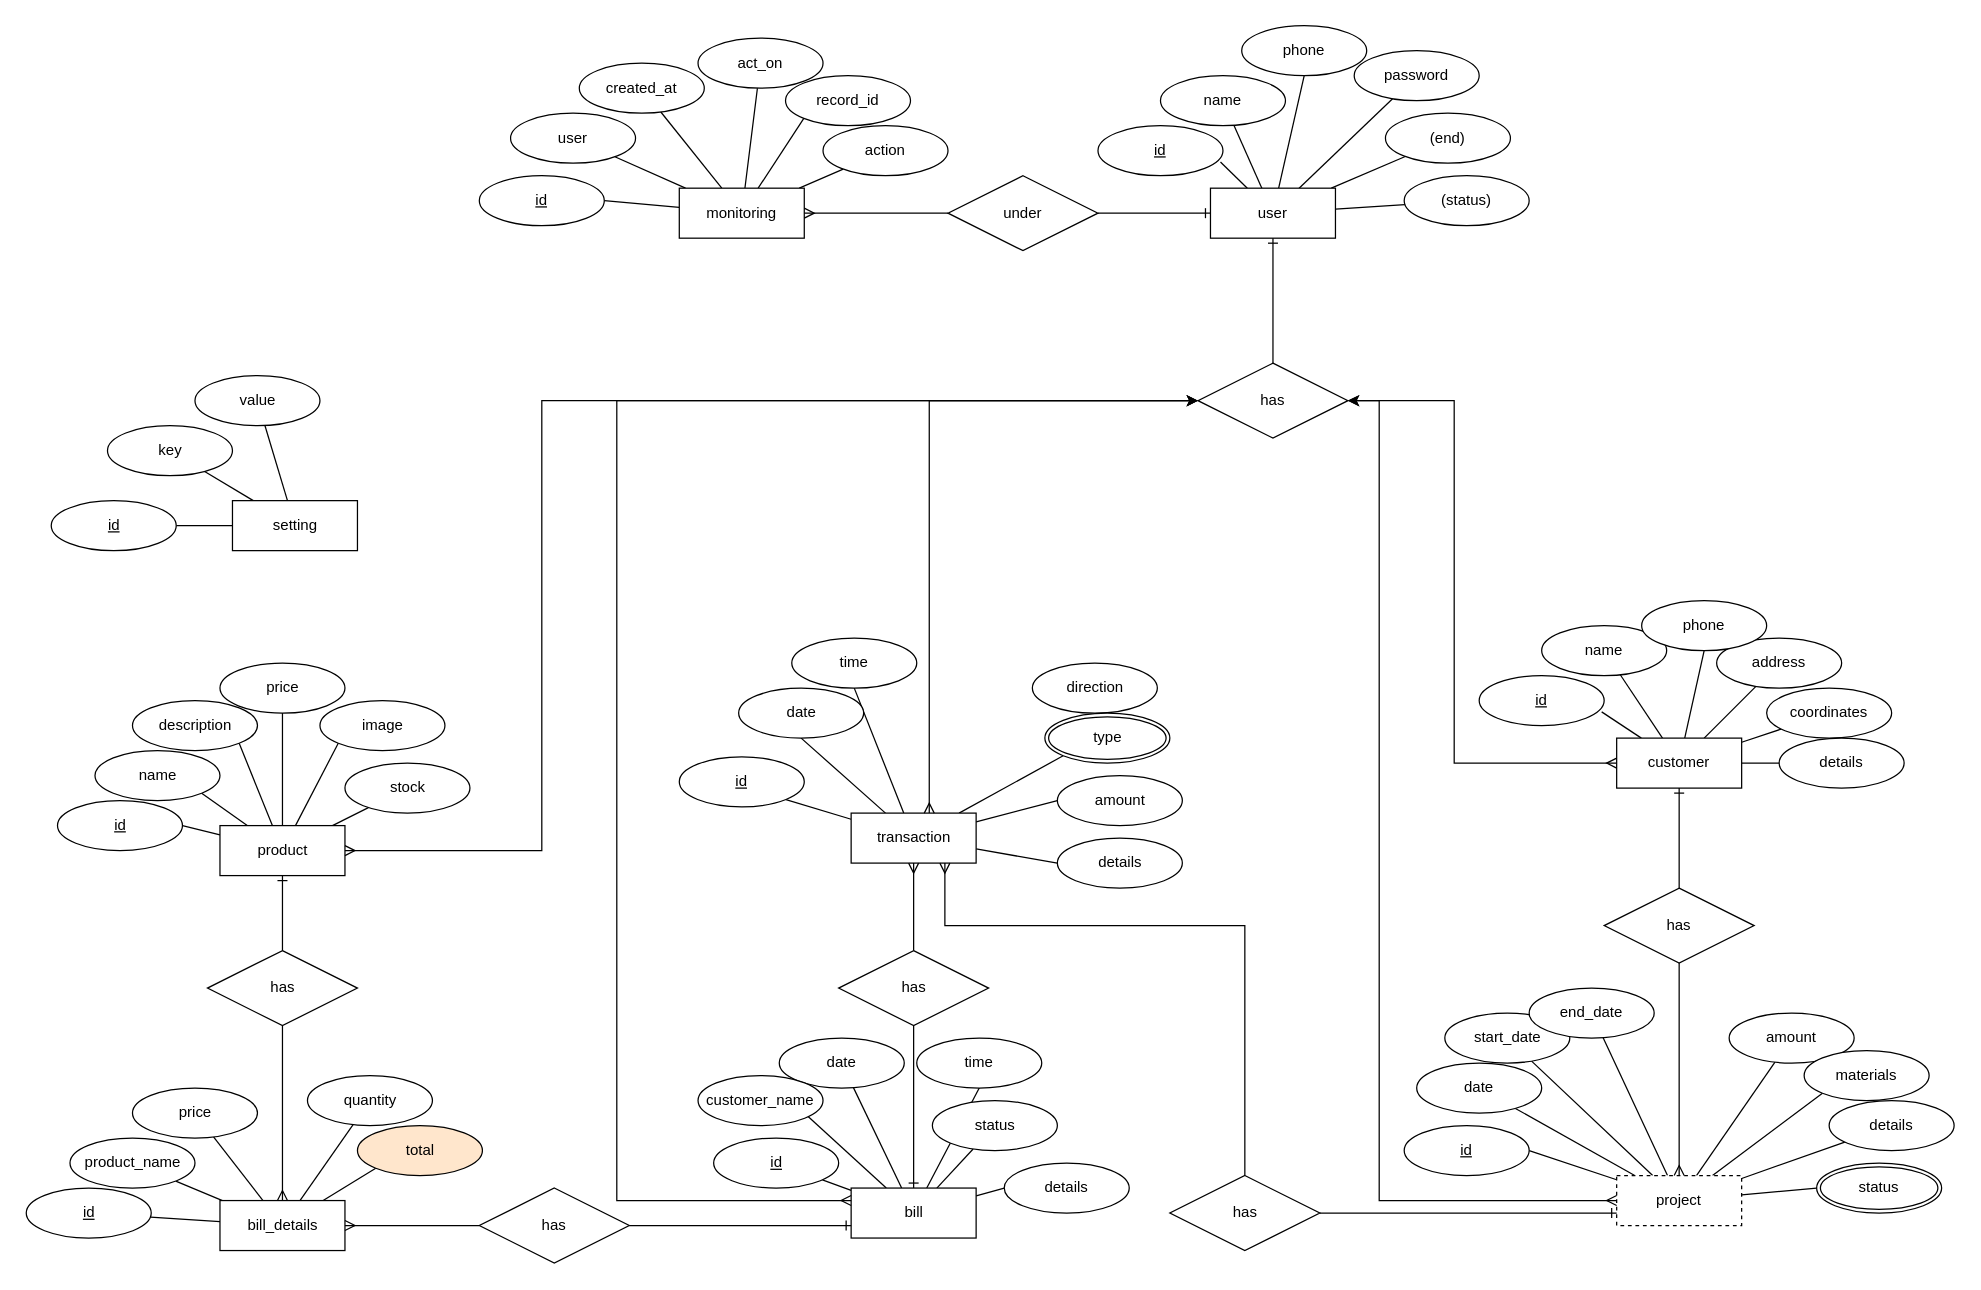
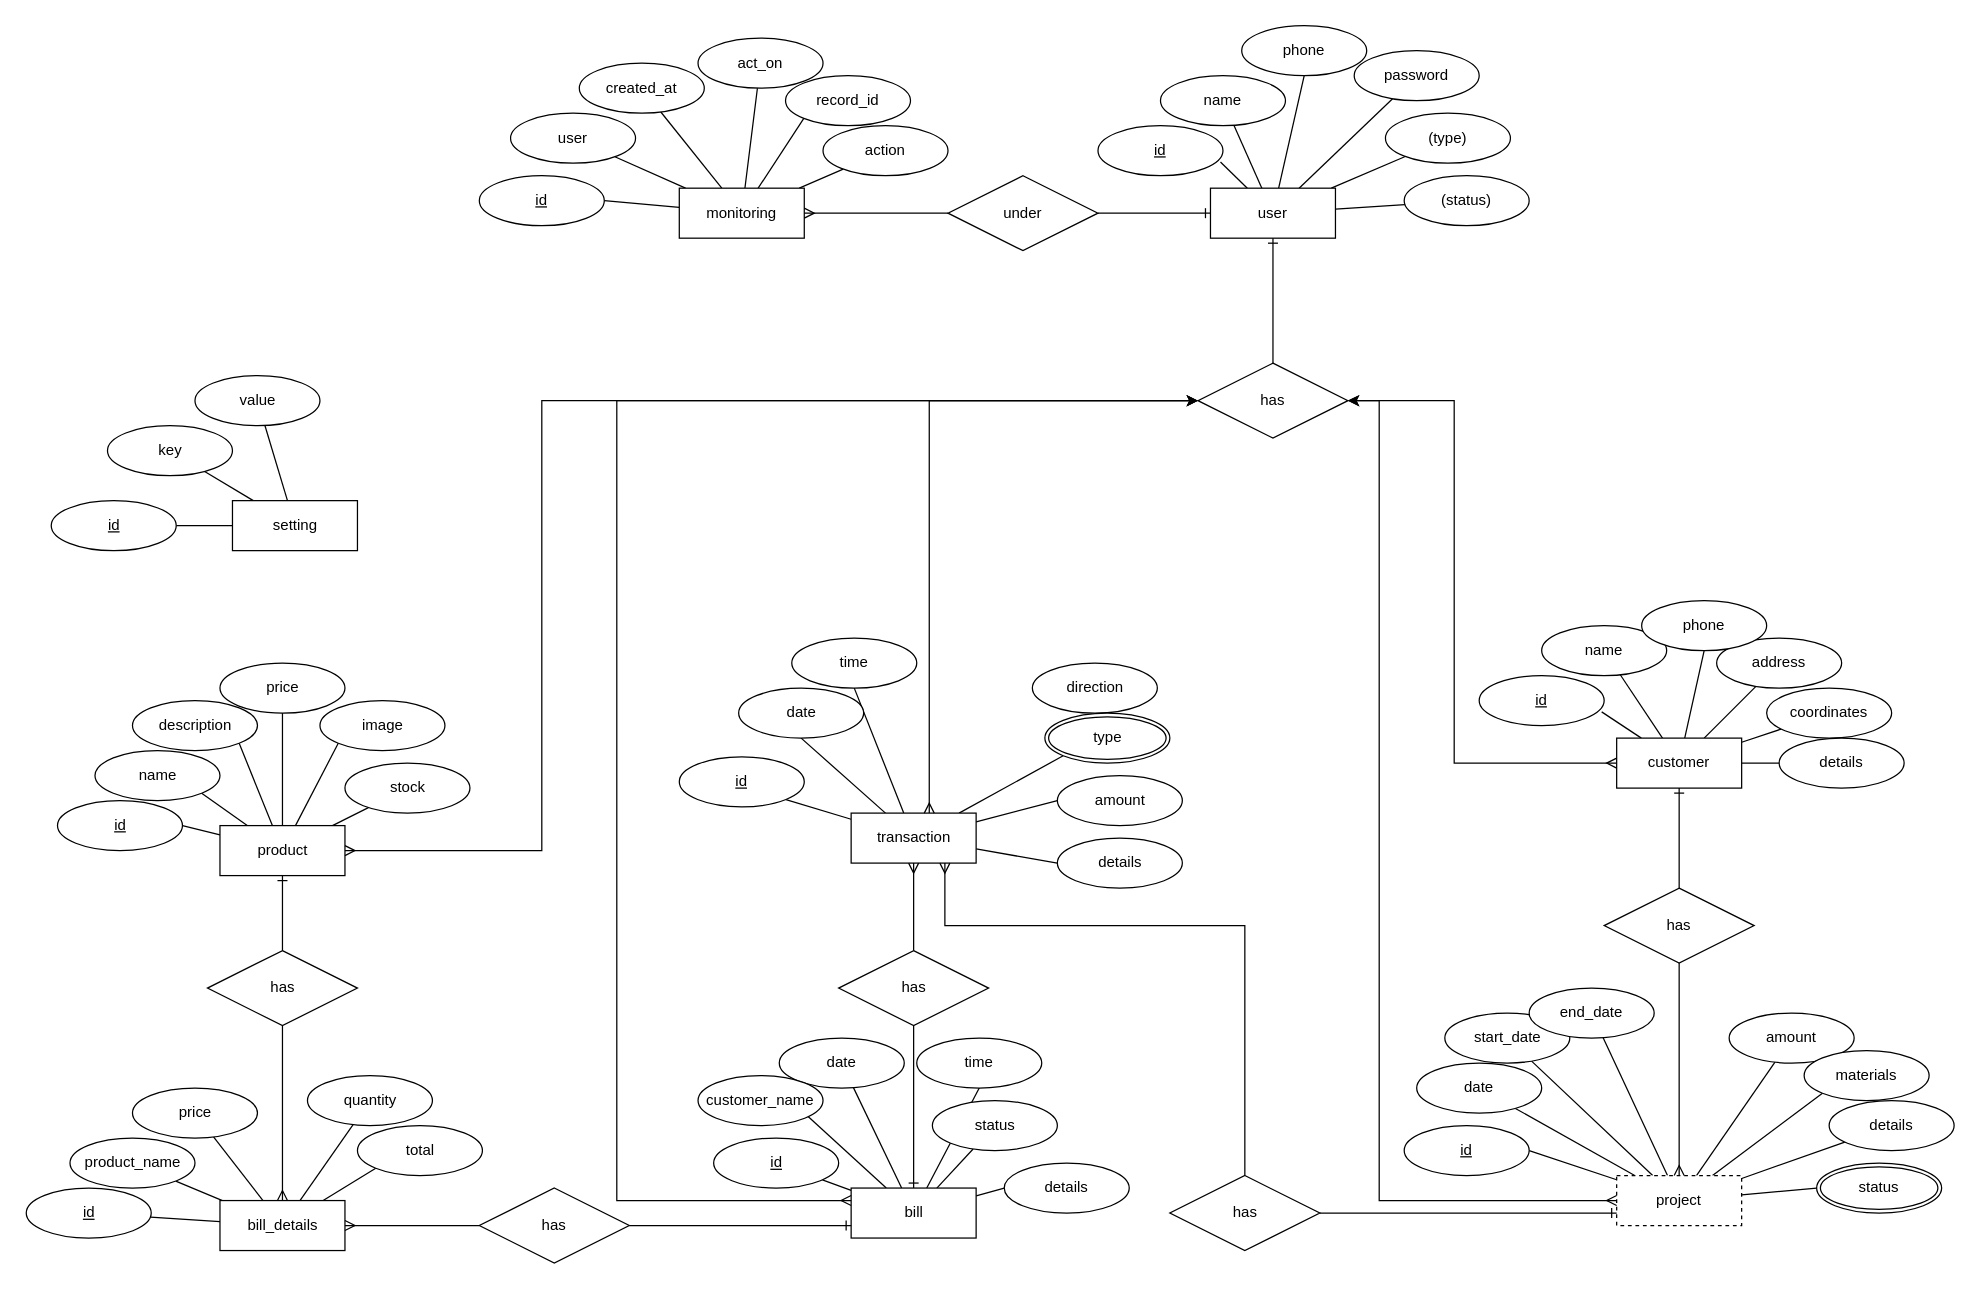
(1448, 138) -> (1448, 138)
(420, 1151) -> (420, 1151)
